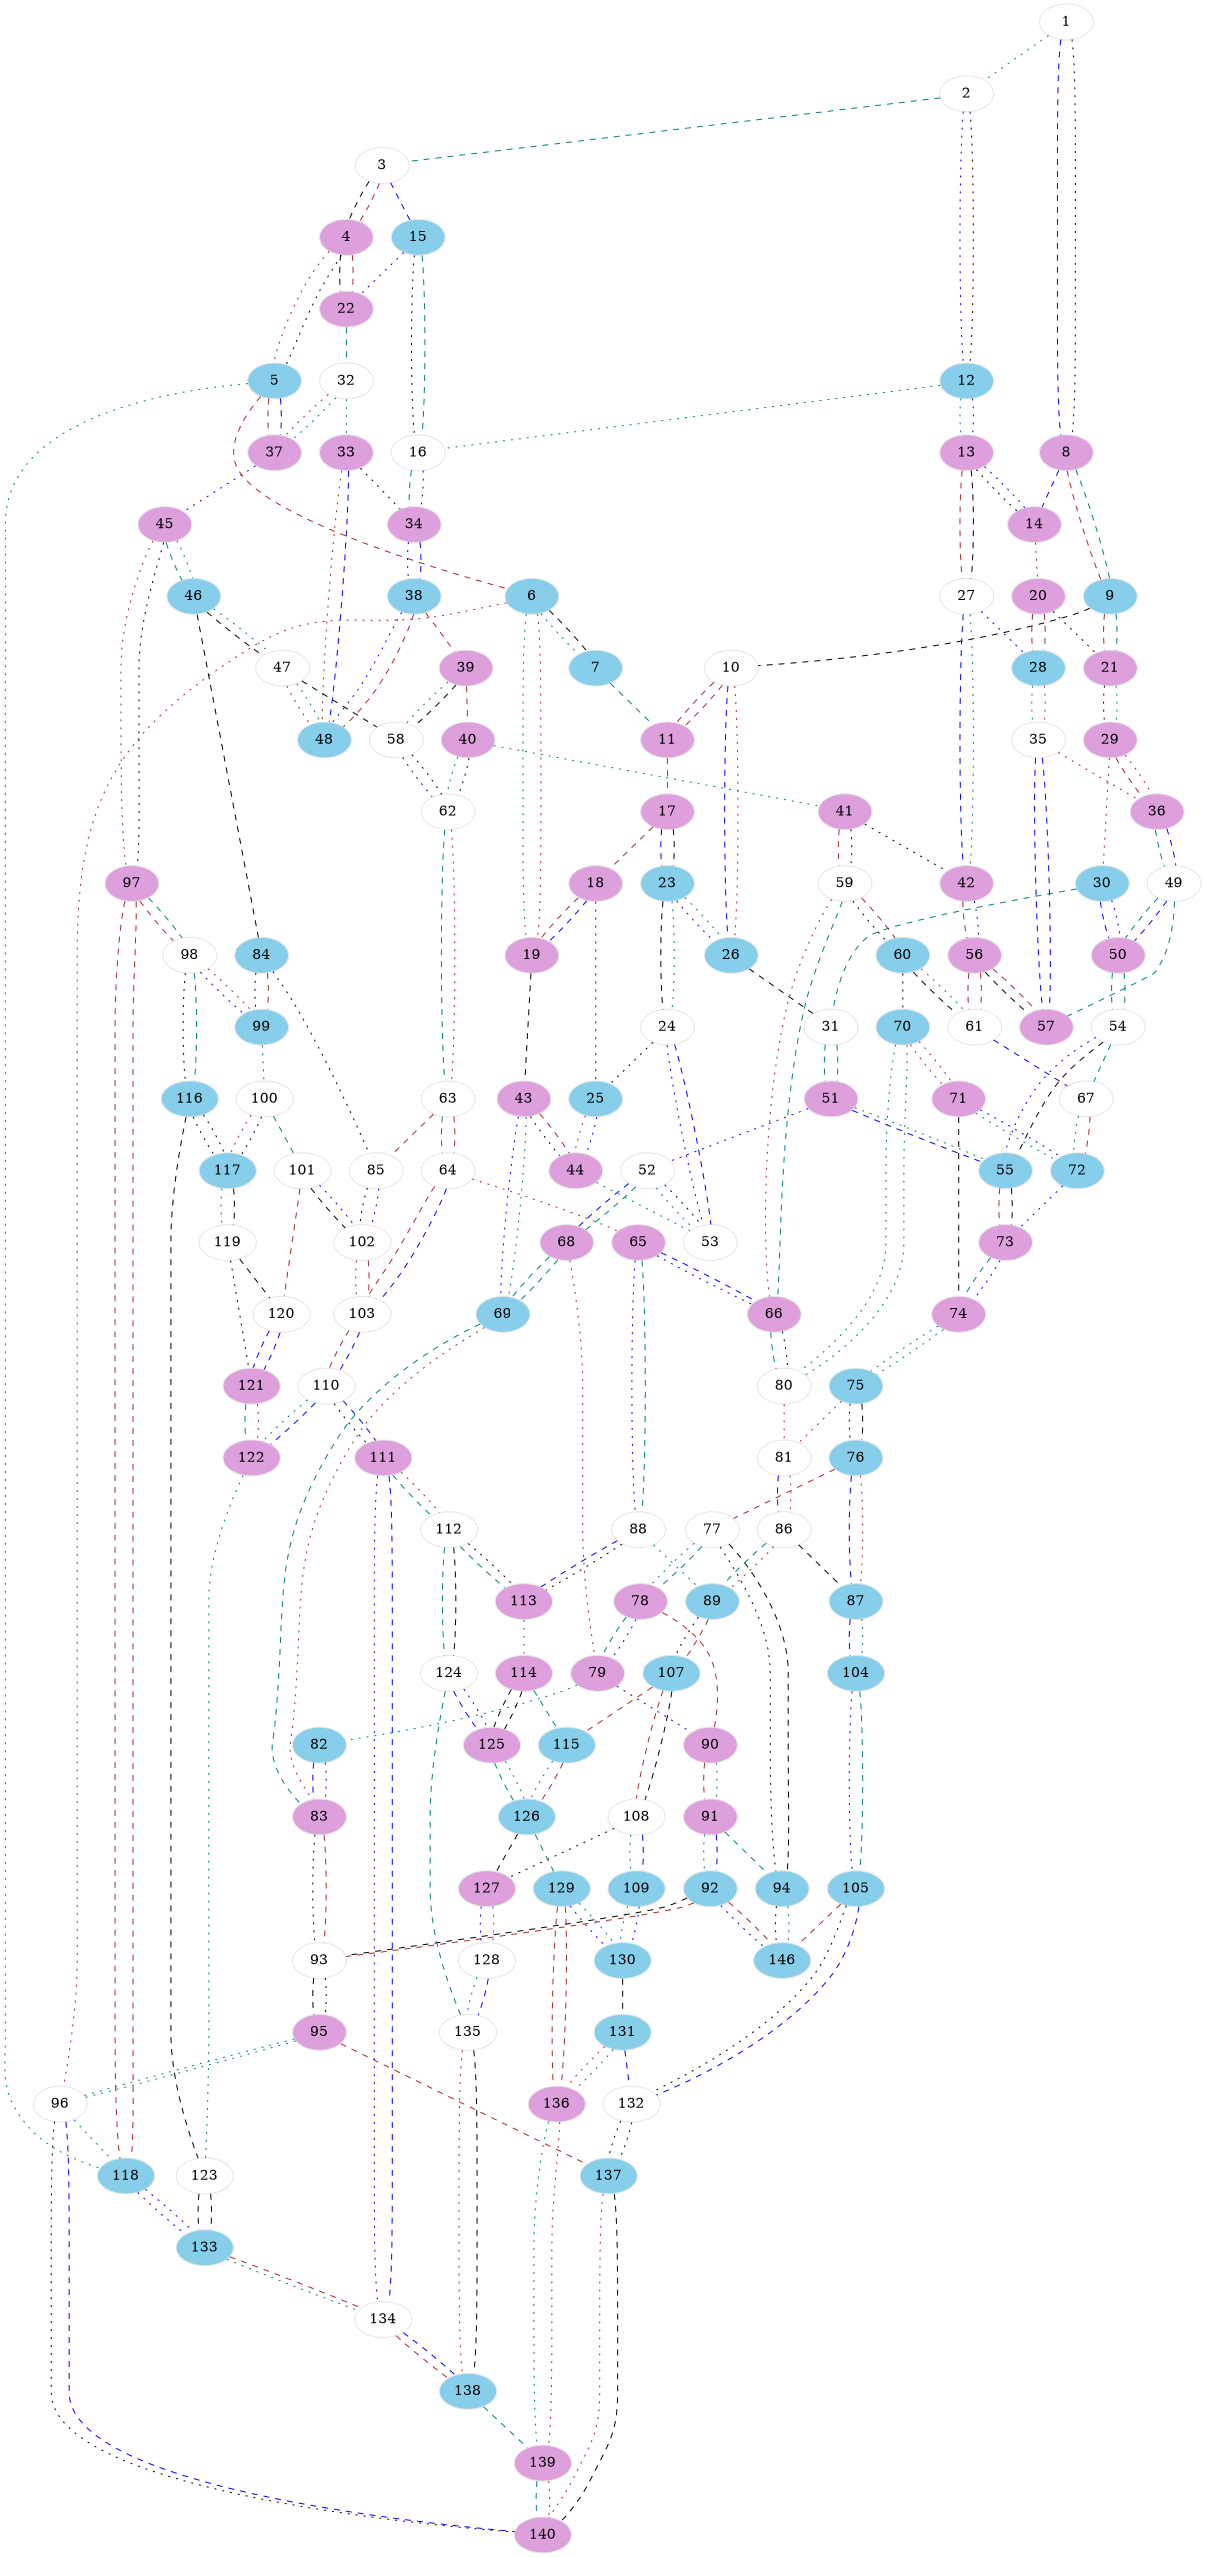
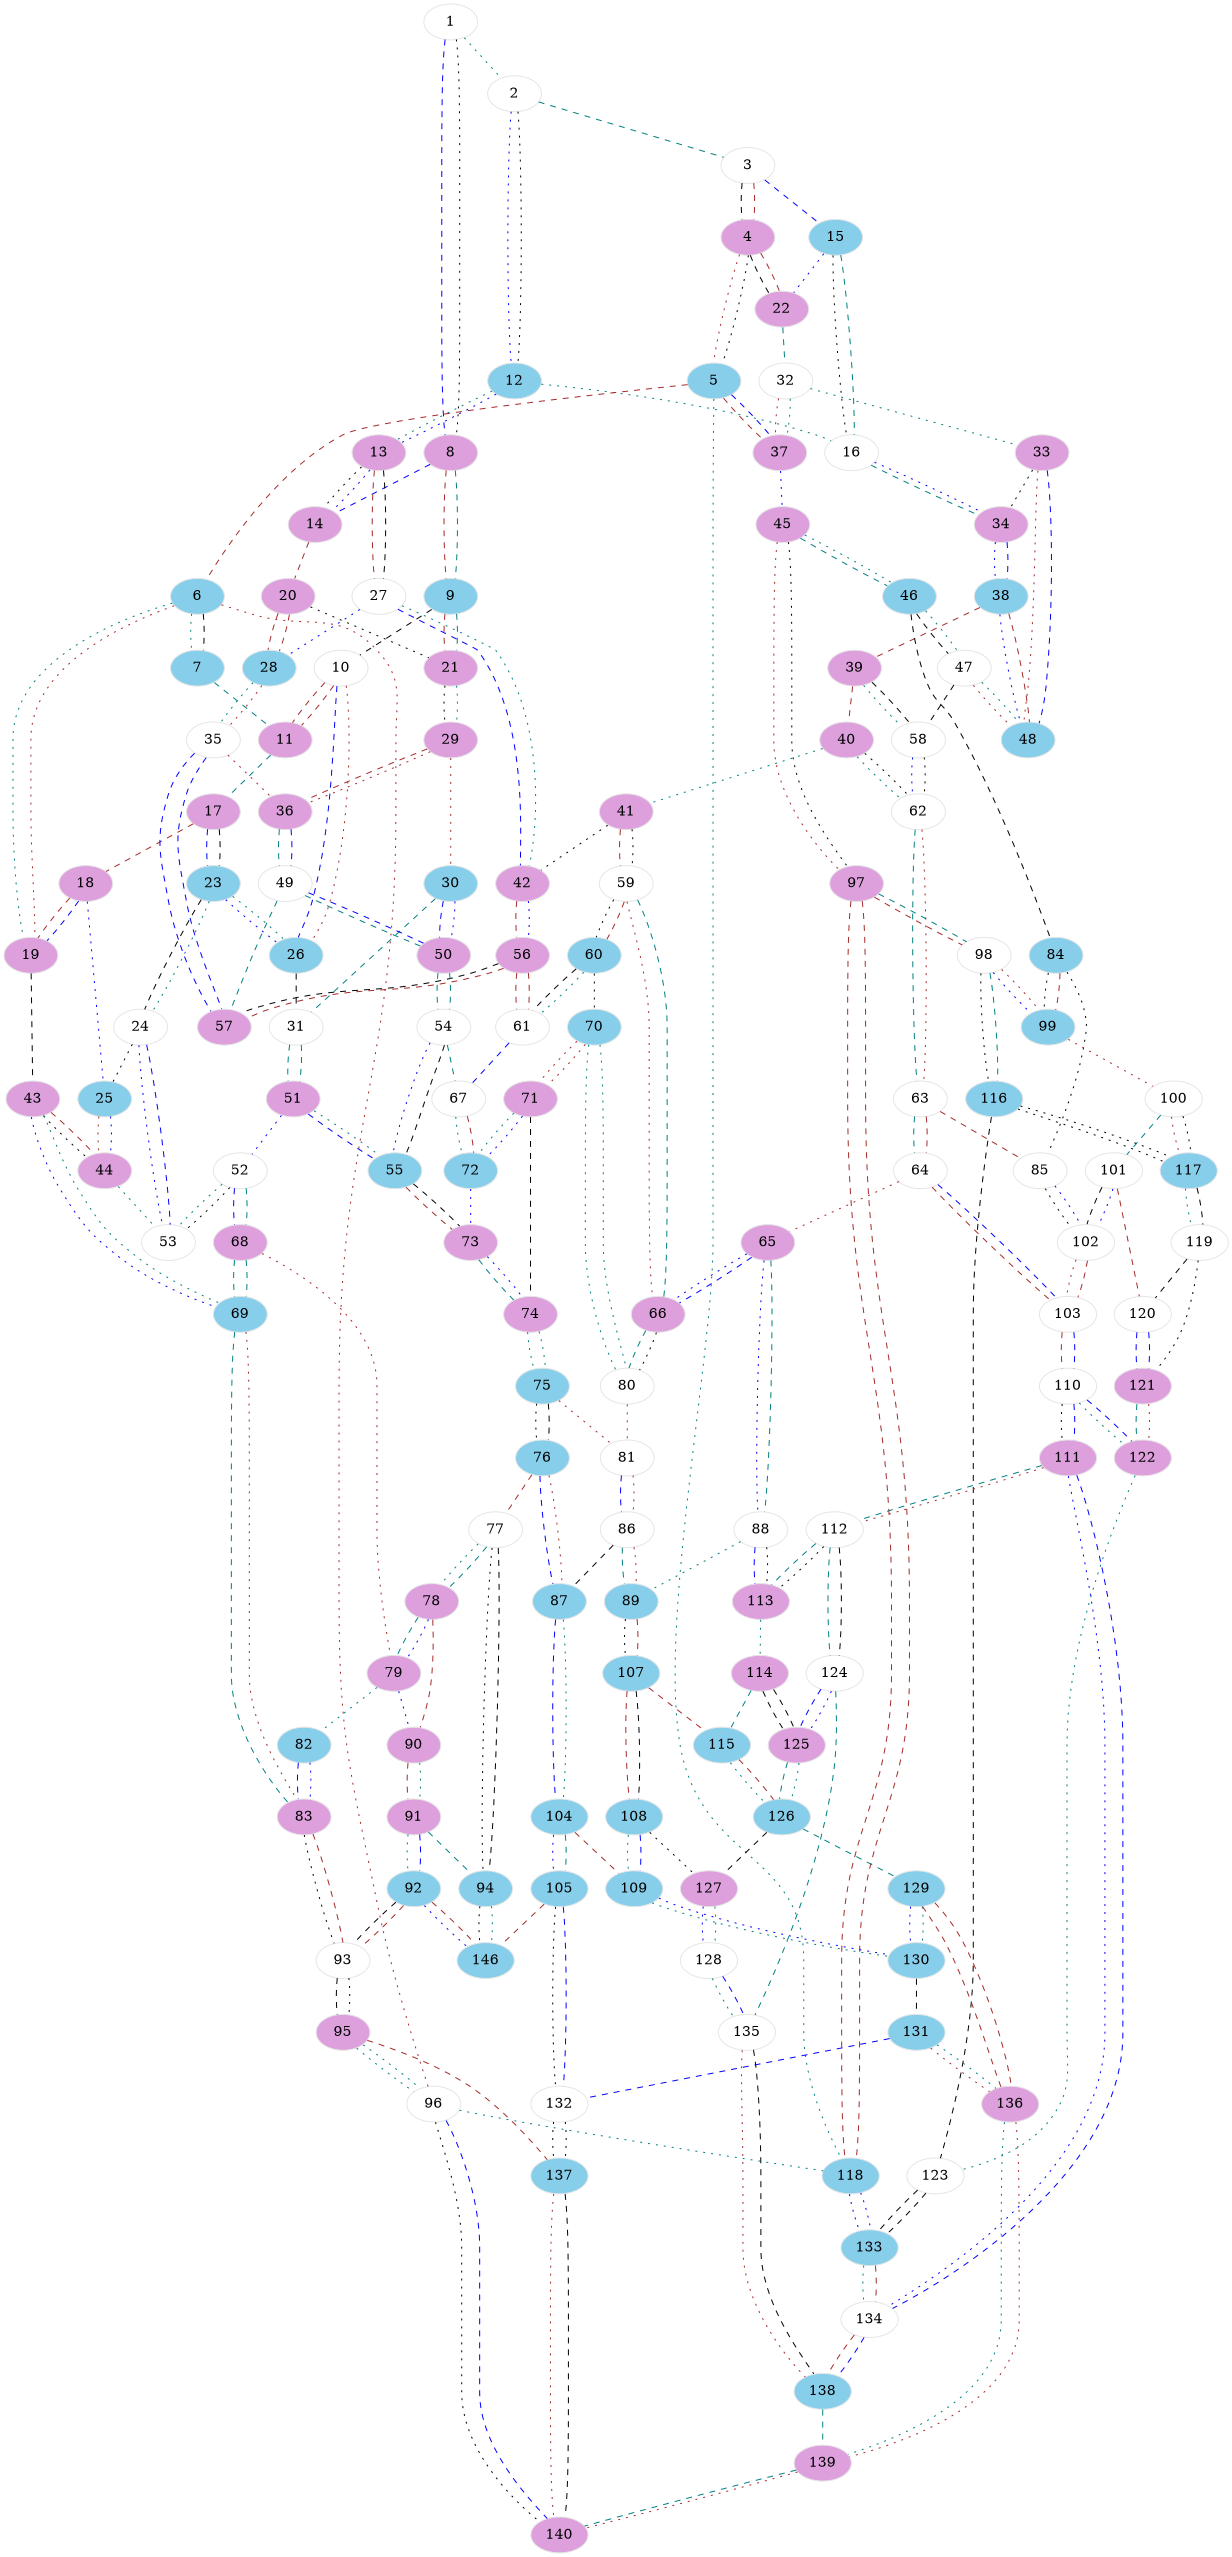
(1037, 561) -> (302, 560)
(263, 1063) -> (1110, 1063)
(637, 1817) -> (634, 1817)
none -> (597, 1853)
